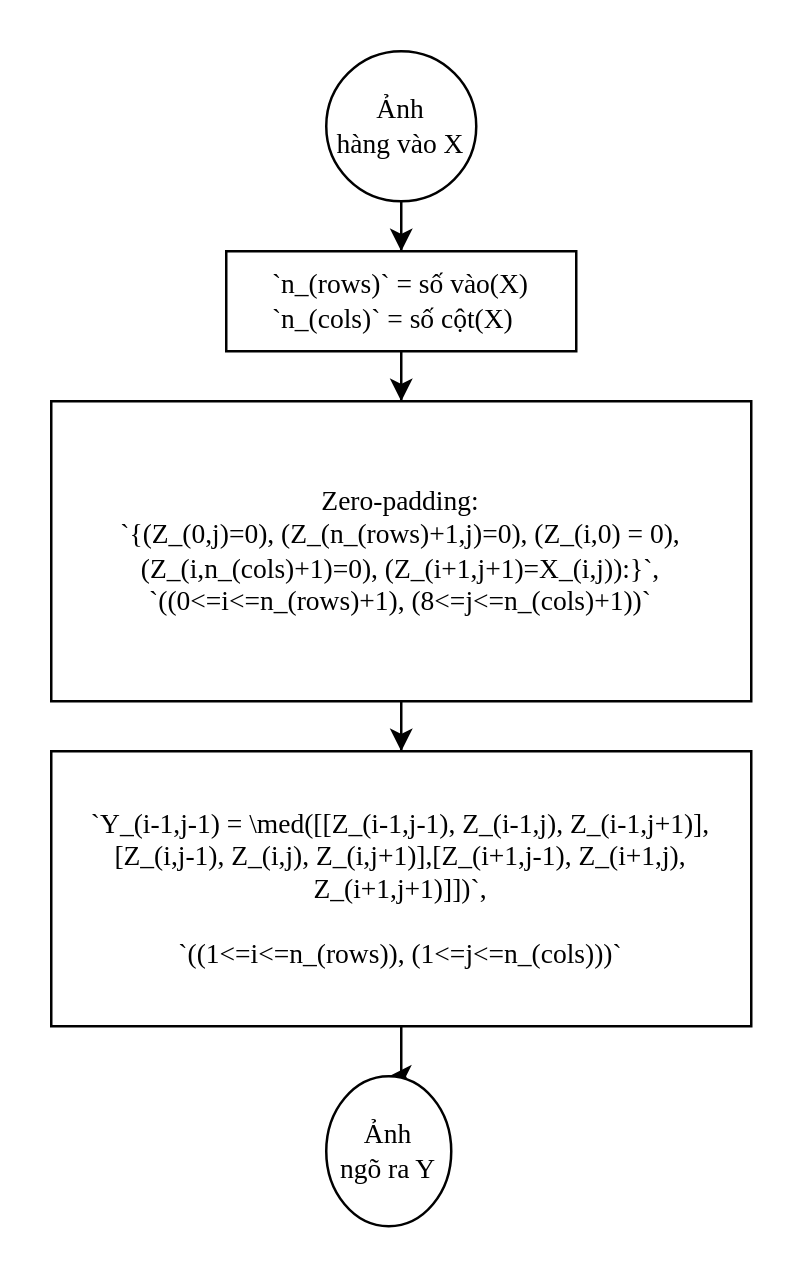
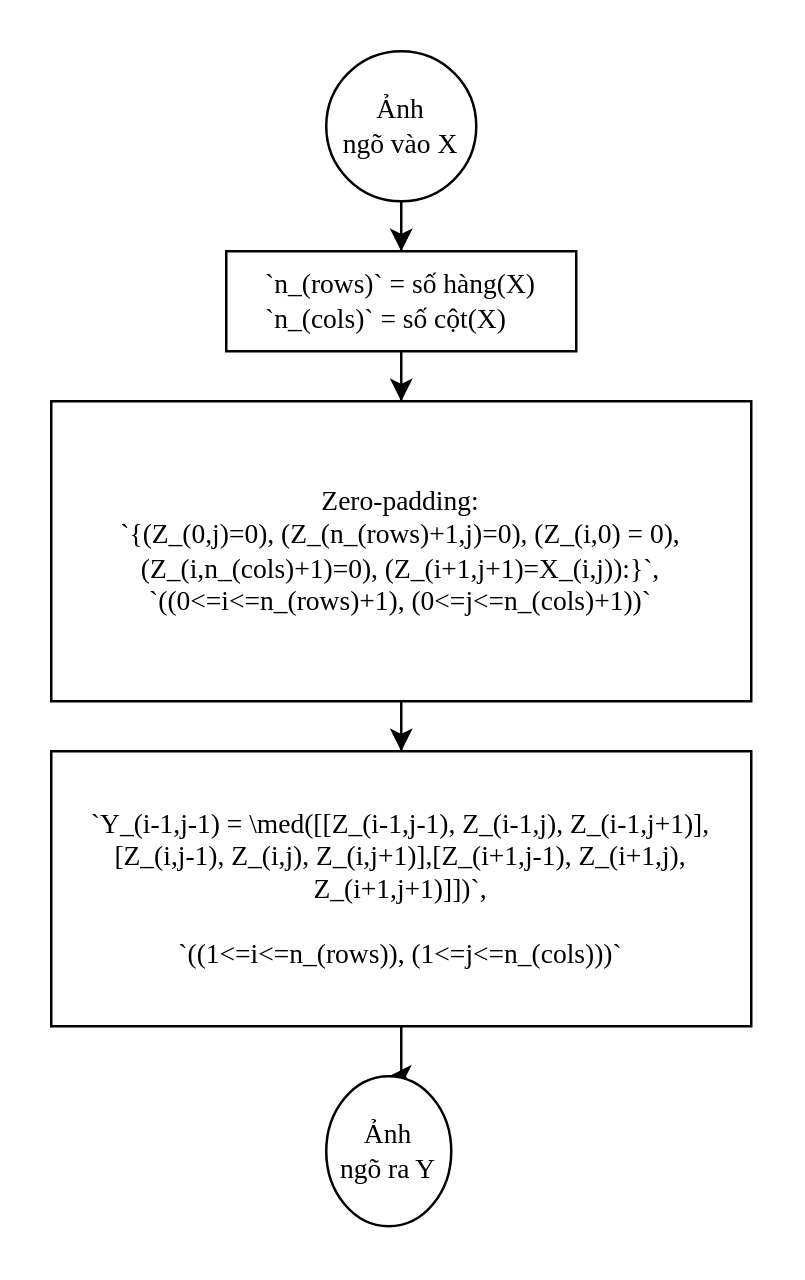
(401, 126) -> (401, 126)
(401, 301) -> (401, 301)
(401, 551) -> (401, 551)
